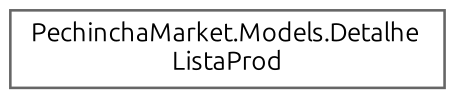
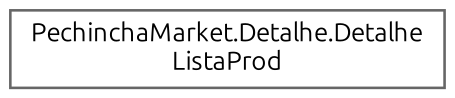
(227, 49) -> (227, 49)
